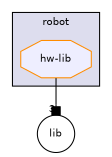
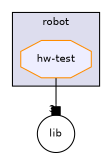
(56, 59) -> (56, 59)
